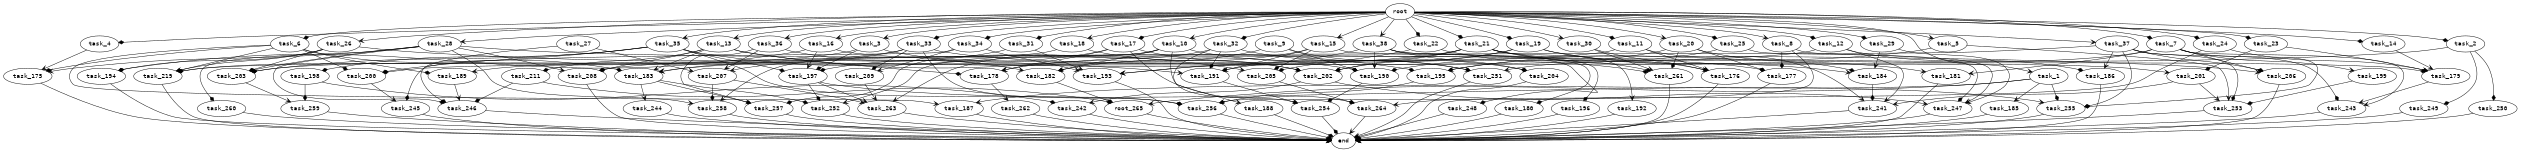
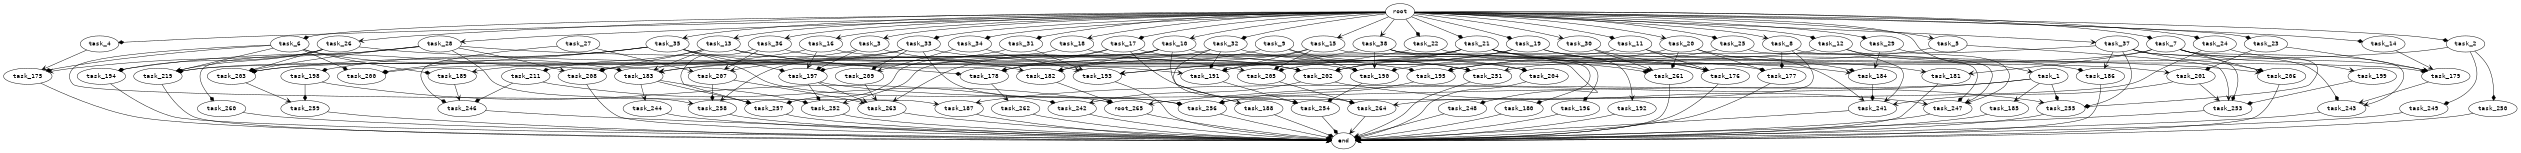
(1057, 60) -> (1057, 60)
(278, 85) -> none
(406, 109) -> none
